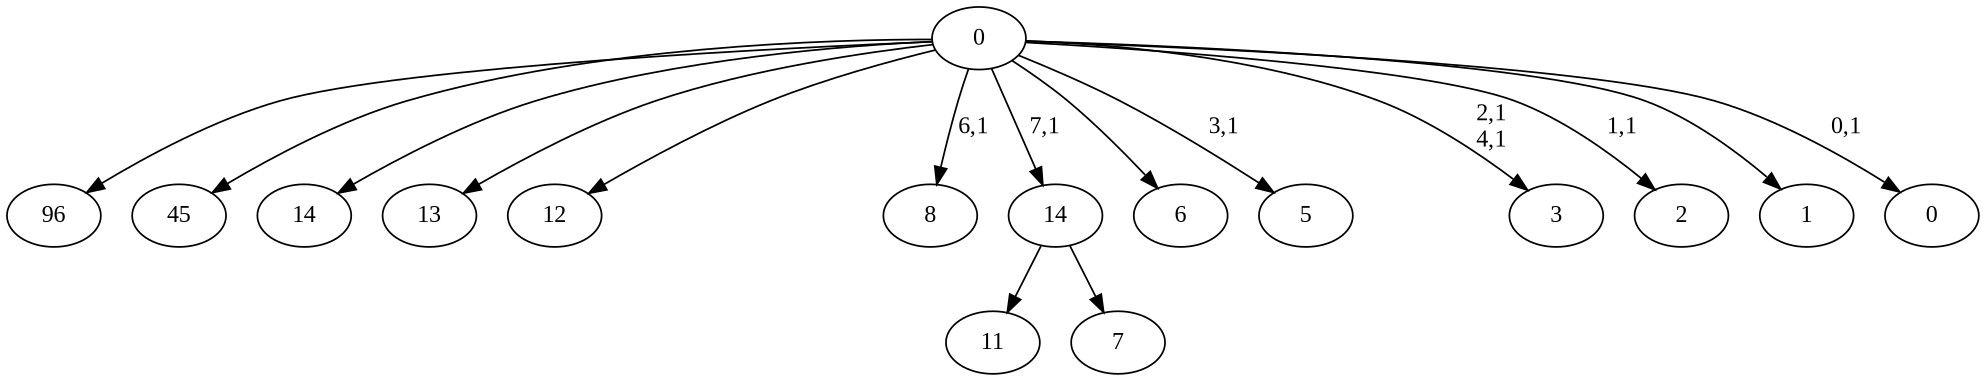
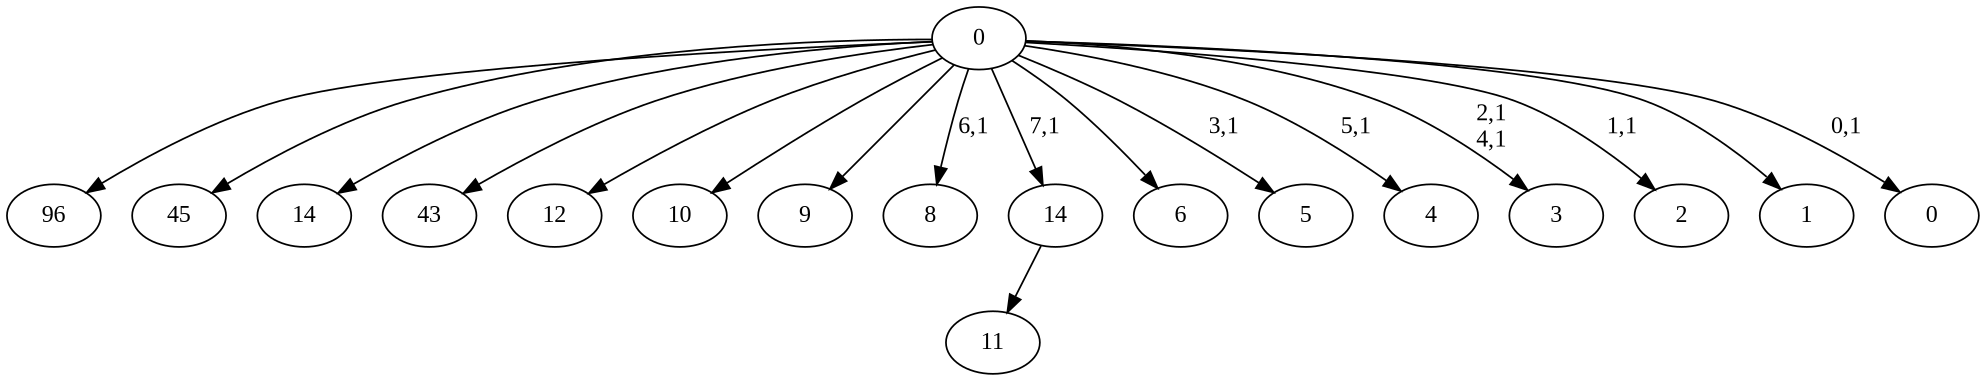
(430, 216) -> (430, 216)
none -> (680, 216)
none -> (805, 216)
none -> (1431, 216)
(1118, 343) -> none
